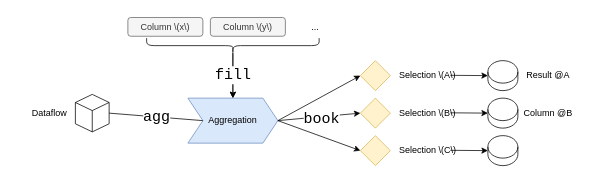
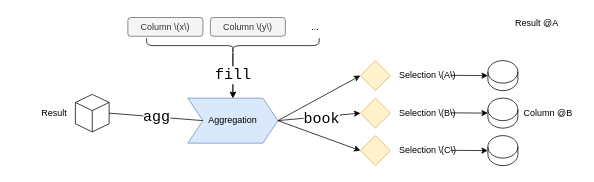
(548, 75) -> (537, 23)
(48, 113) -> (53, 113)
